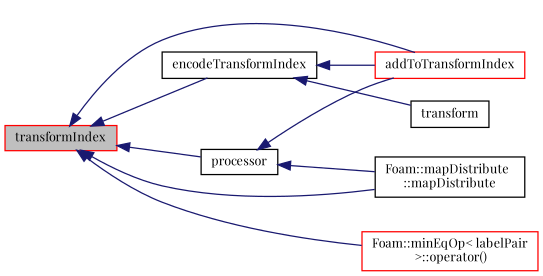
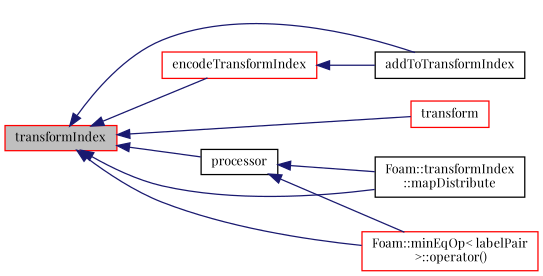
(239, 65) -> (239, 65)
(450, 65) -> (450, 65)
(369, 95) -> (270, 125)
(329, 106) -> (342, 206)
(450, 114) -> (450, 114)
(450, 177) -> (450, 177)
